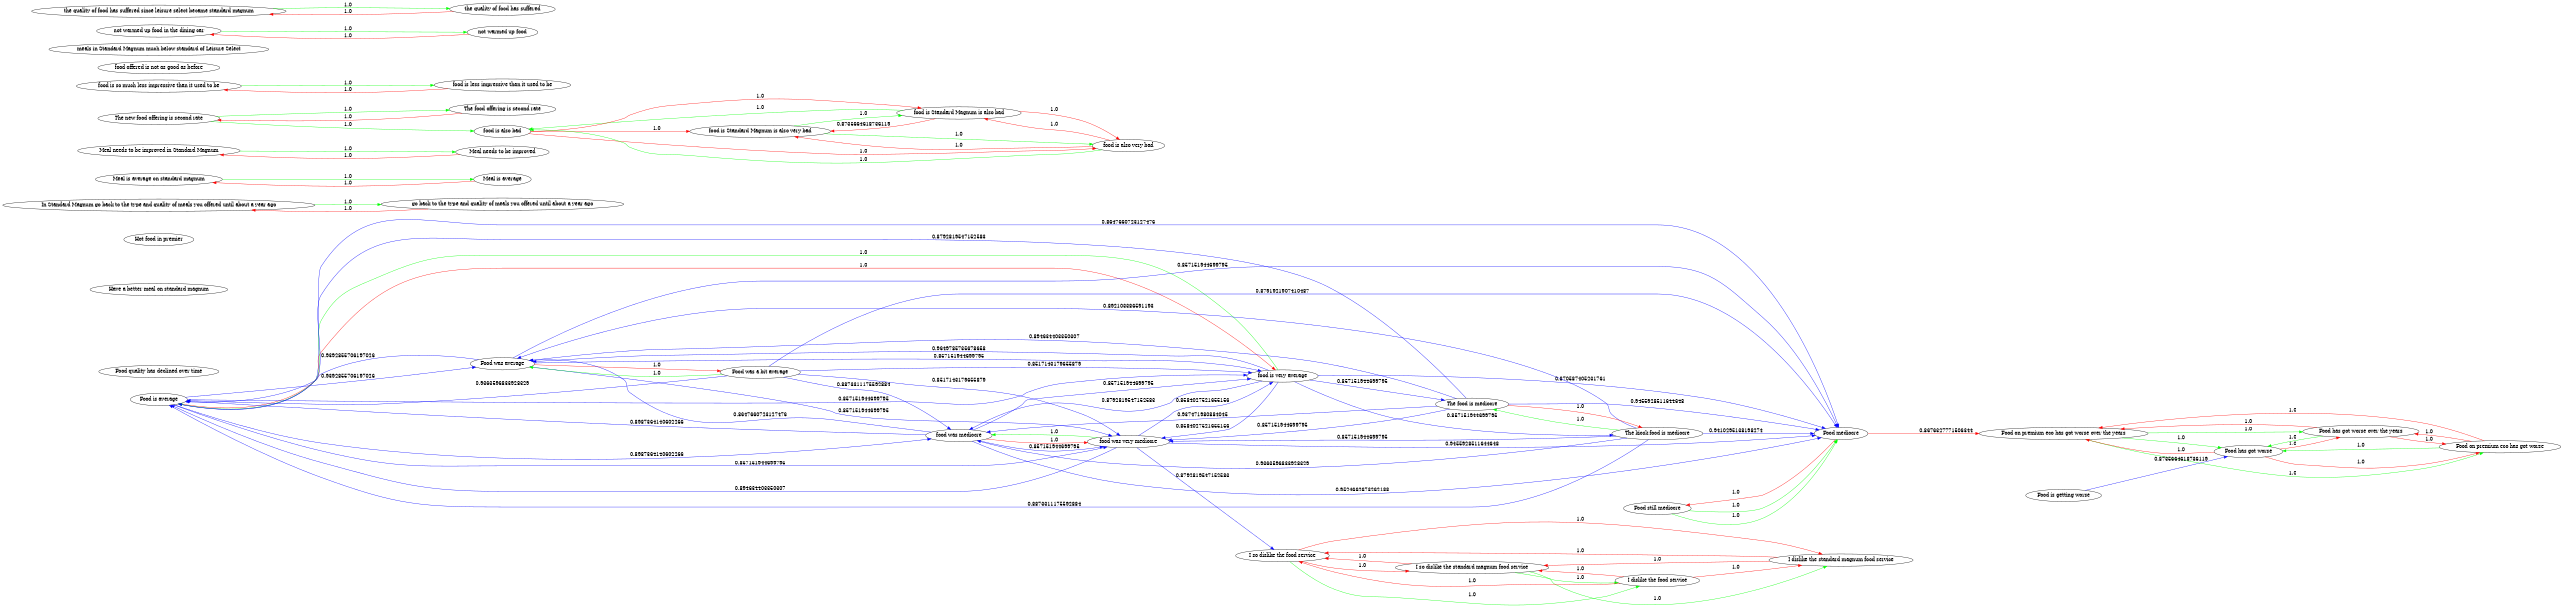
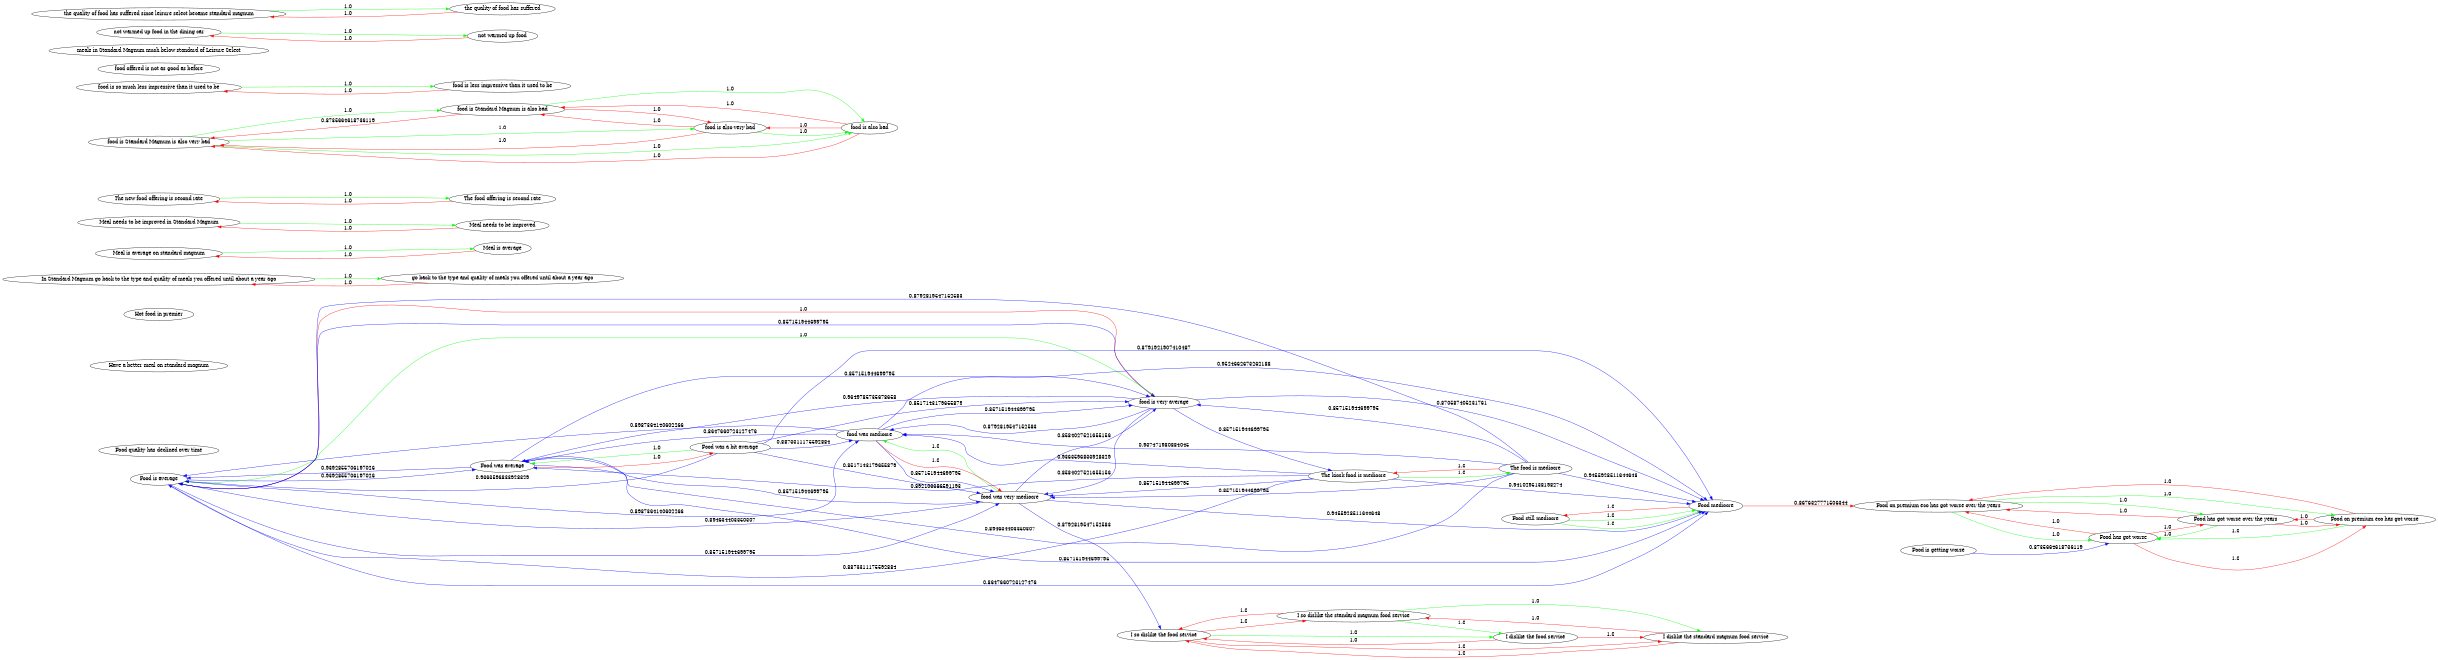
(341, 128) -> (533, 155)
(1375, 390) -> (1367, 421)
(1583, 573) -> none
